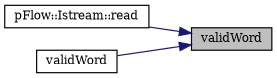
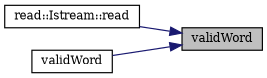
(77, 17) -> (72, 17)
